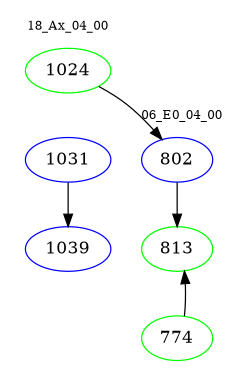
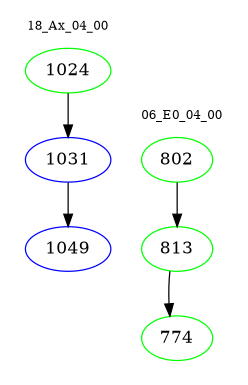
(139, 115) -> (68, 109)
(177, 160) -> (177, 160)
(68, 249) -> (68, 249)
(185, 300) -> (169, 287)
